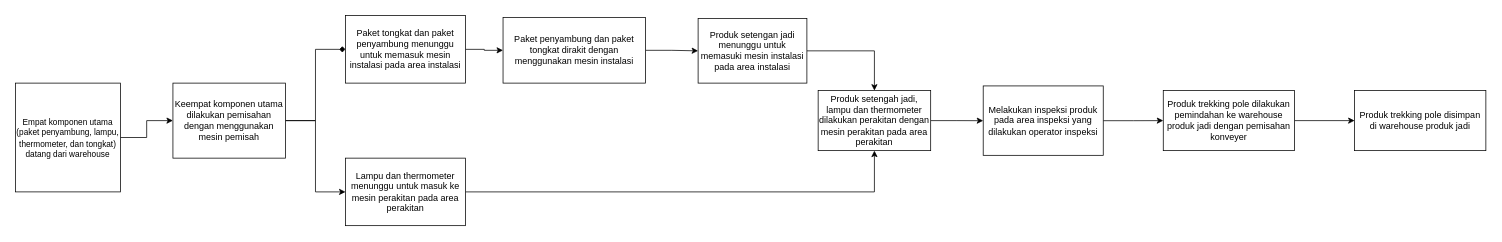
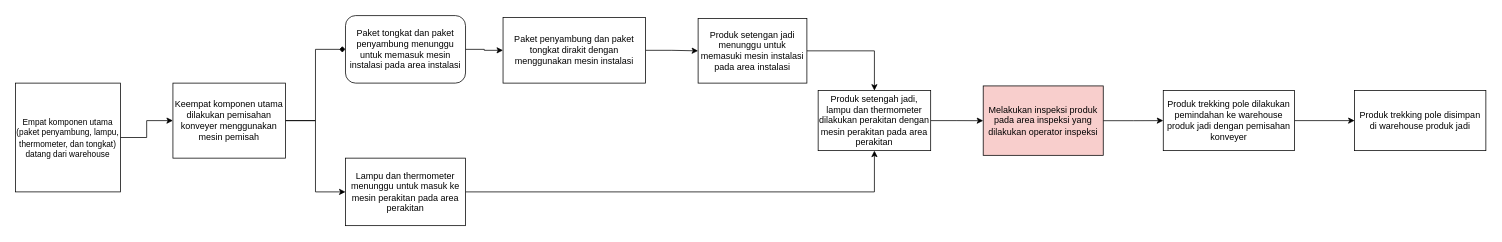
(405, 49) -> (405, 49)
(229, 120) -> (229, 120)
(1043, 120) -> (1043, 120)
